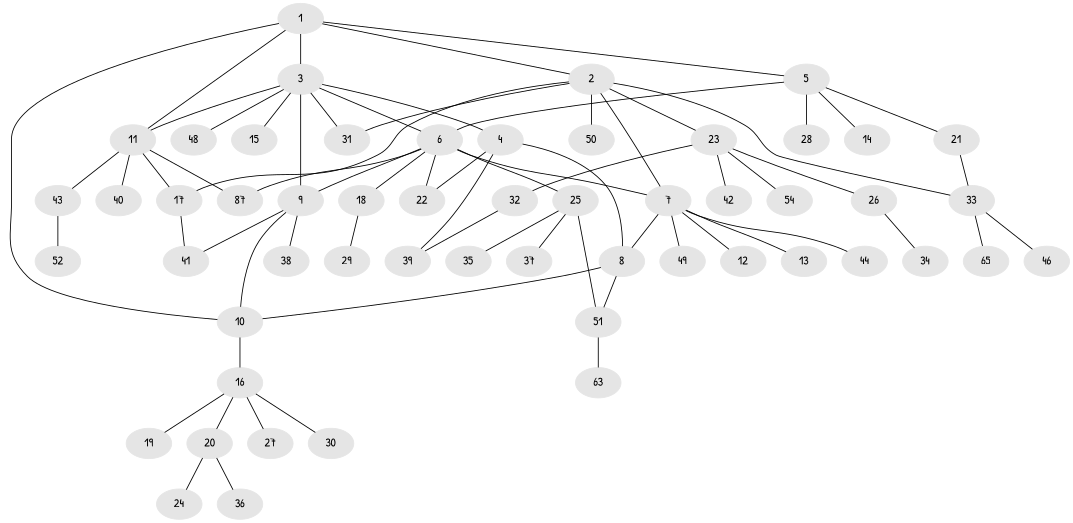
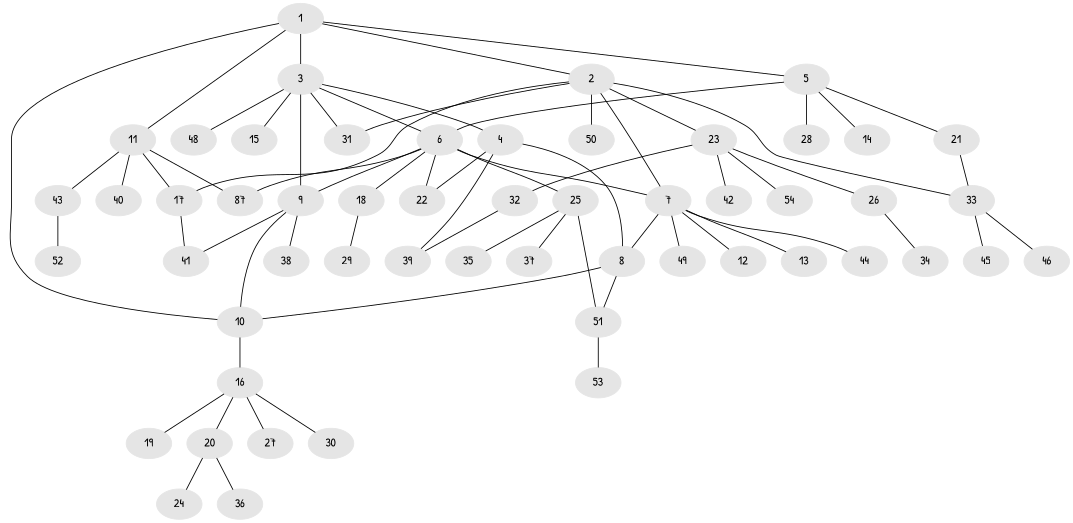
(215, 106) -> none
(986, 261) -> (986, 261)
(598, 383) -> (598, 383)
